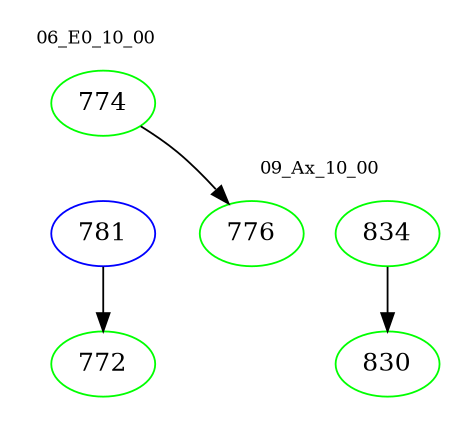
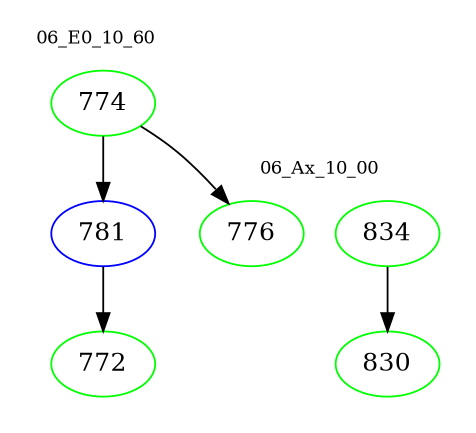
(96, 39) -> (96, 39)
none -> (103, 160)
(320, 169) -> (320, 169)
